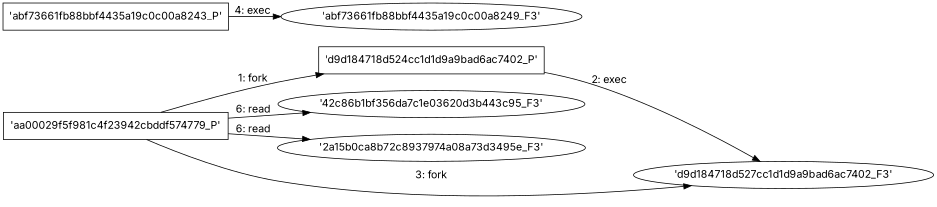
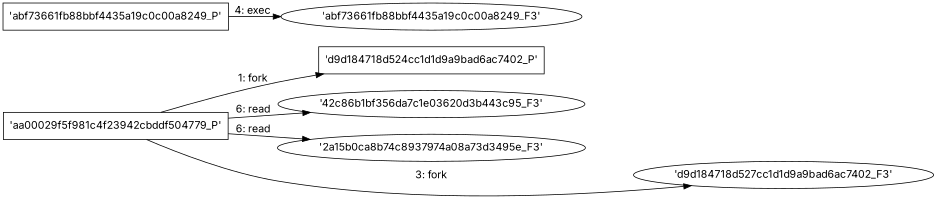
(116, 17) -> (116, 17)
(652, 107) -> none
(116, 126) -> (116, 126)
(431, 148) -> (431, 148)
